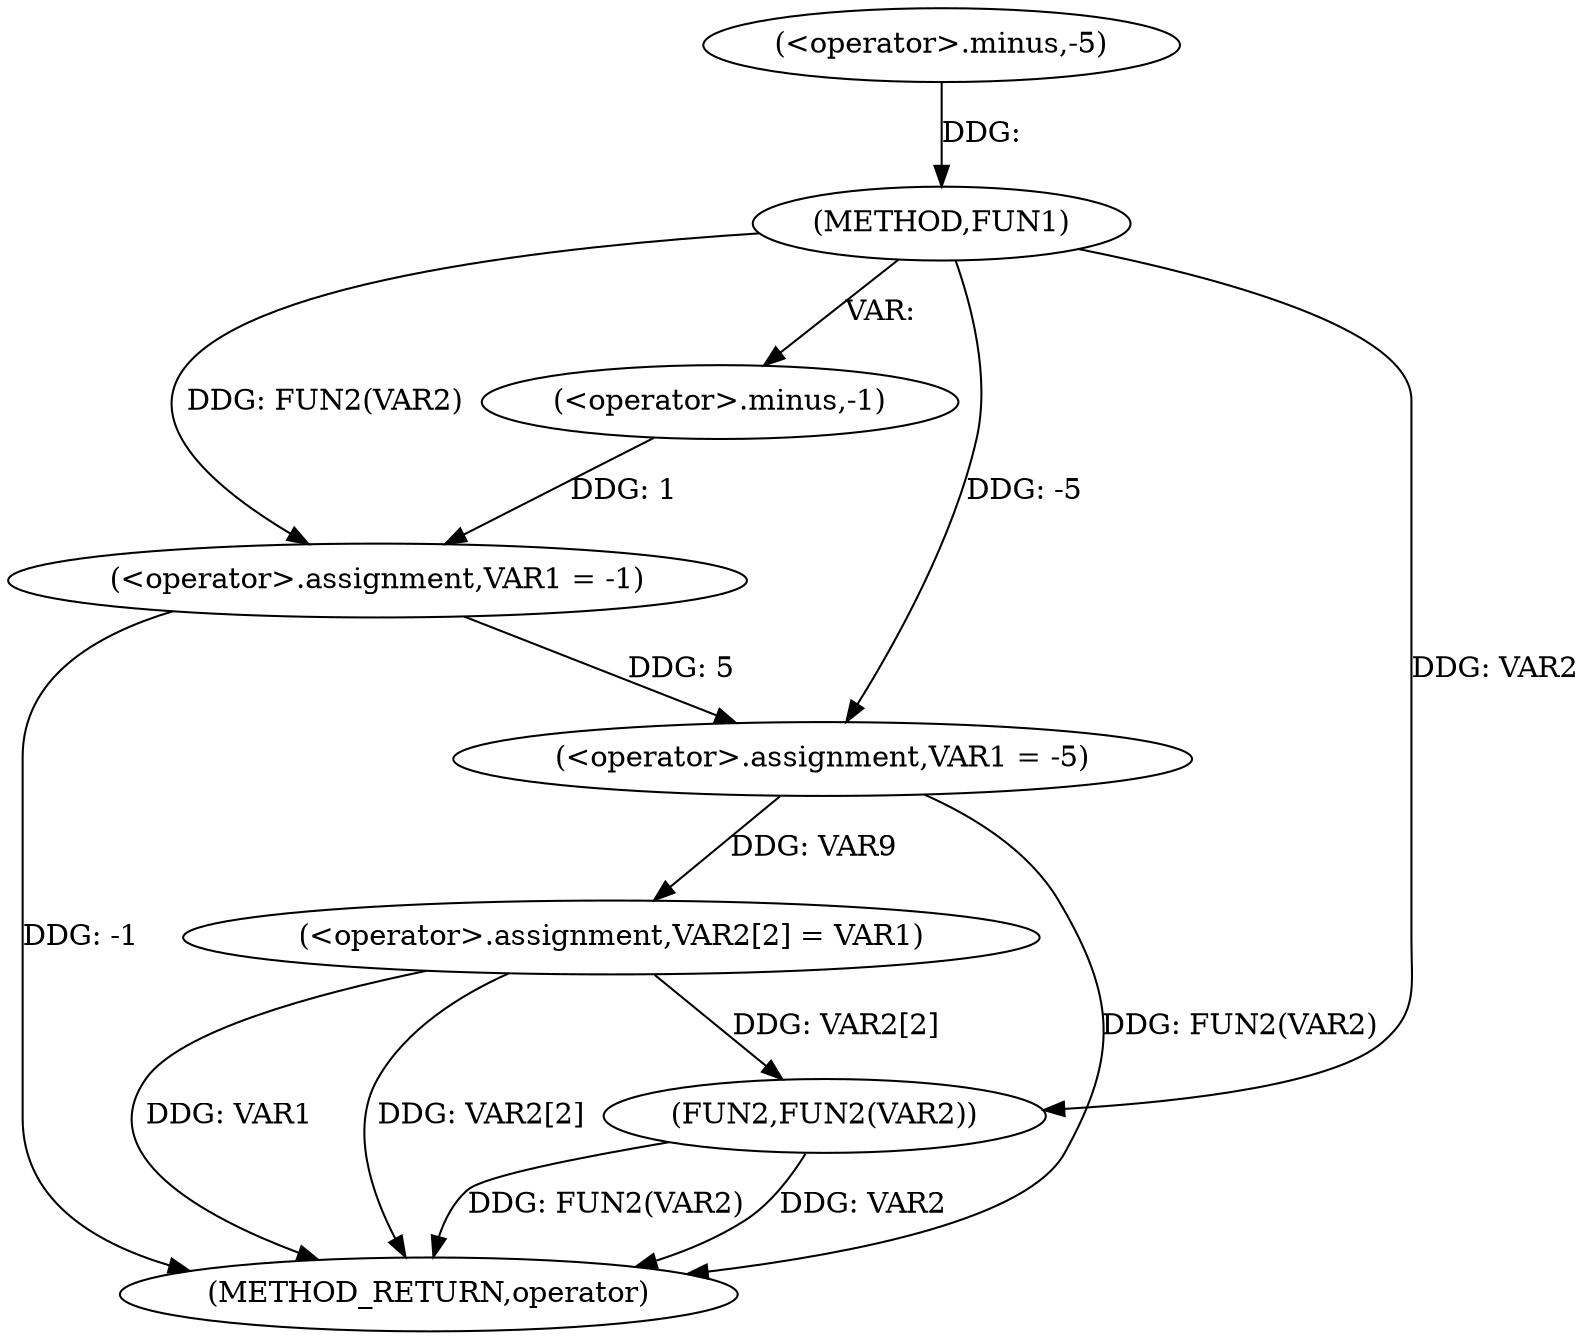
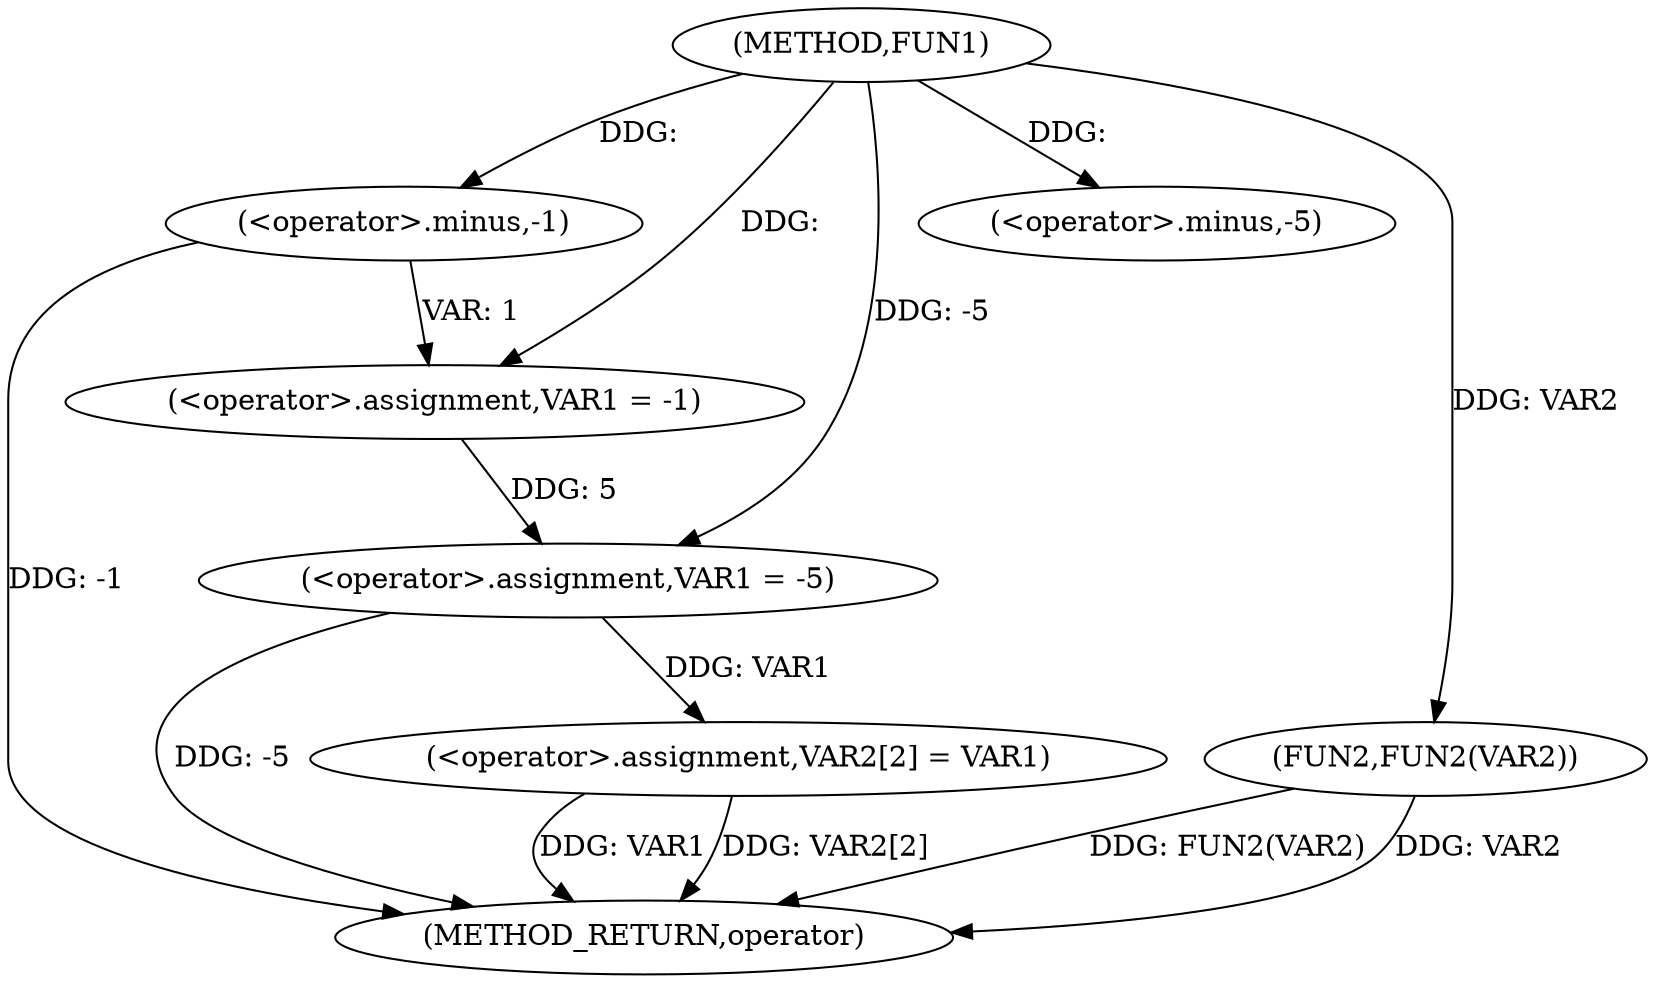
(942, 124) -> (999, 129)
(885, 313) -> (643, 134)
(325, 402) -> (785, 224)
(624, 491) -> (472, 313)
(814, 848) -> (749, 670)
(23, 937) -> (8, 658)
(710, 1020) -> none
(1240, 1027) -> (233, 759)
